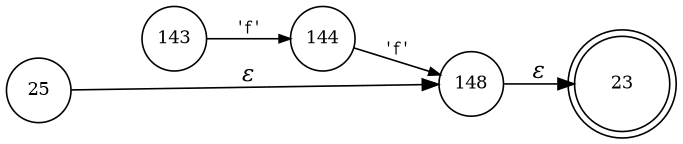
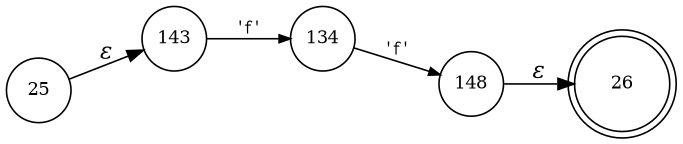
(323, 39) -> (323, 39)
(622, 84) -> (622, 84)
(247, 87) -> (99, 68)
